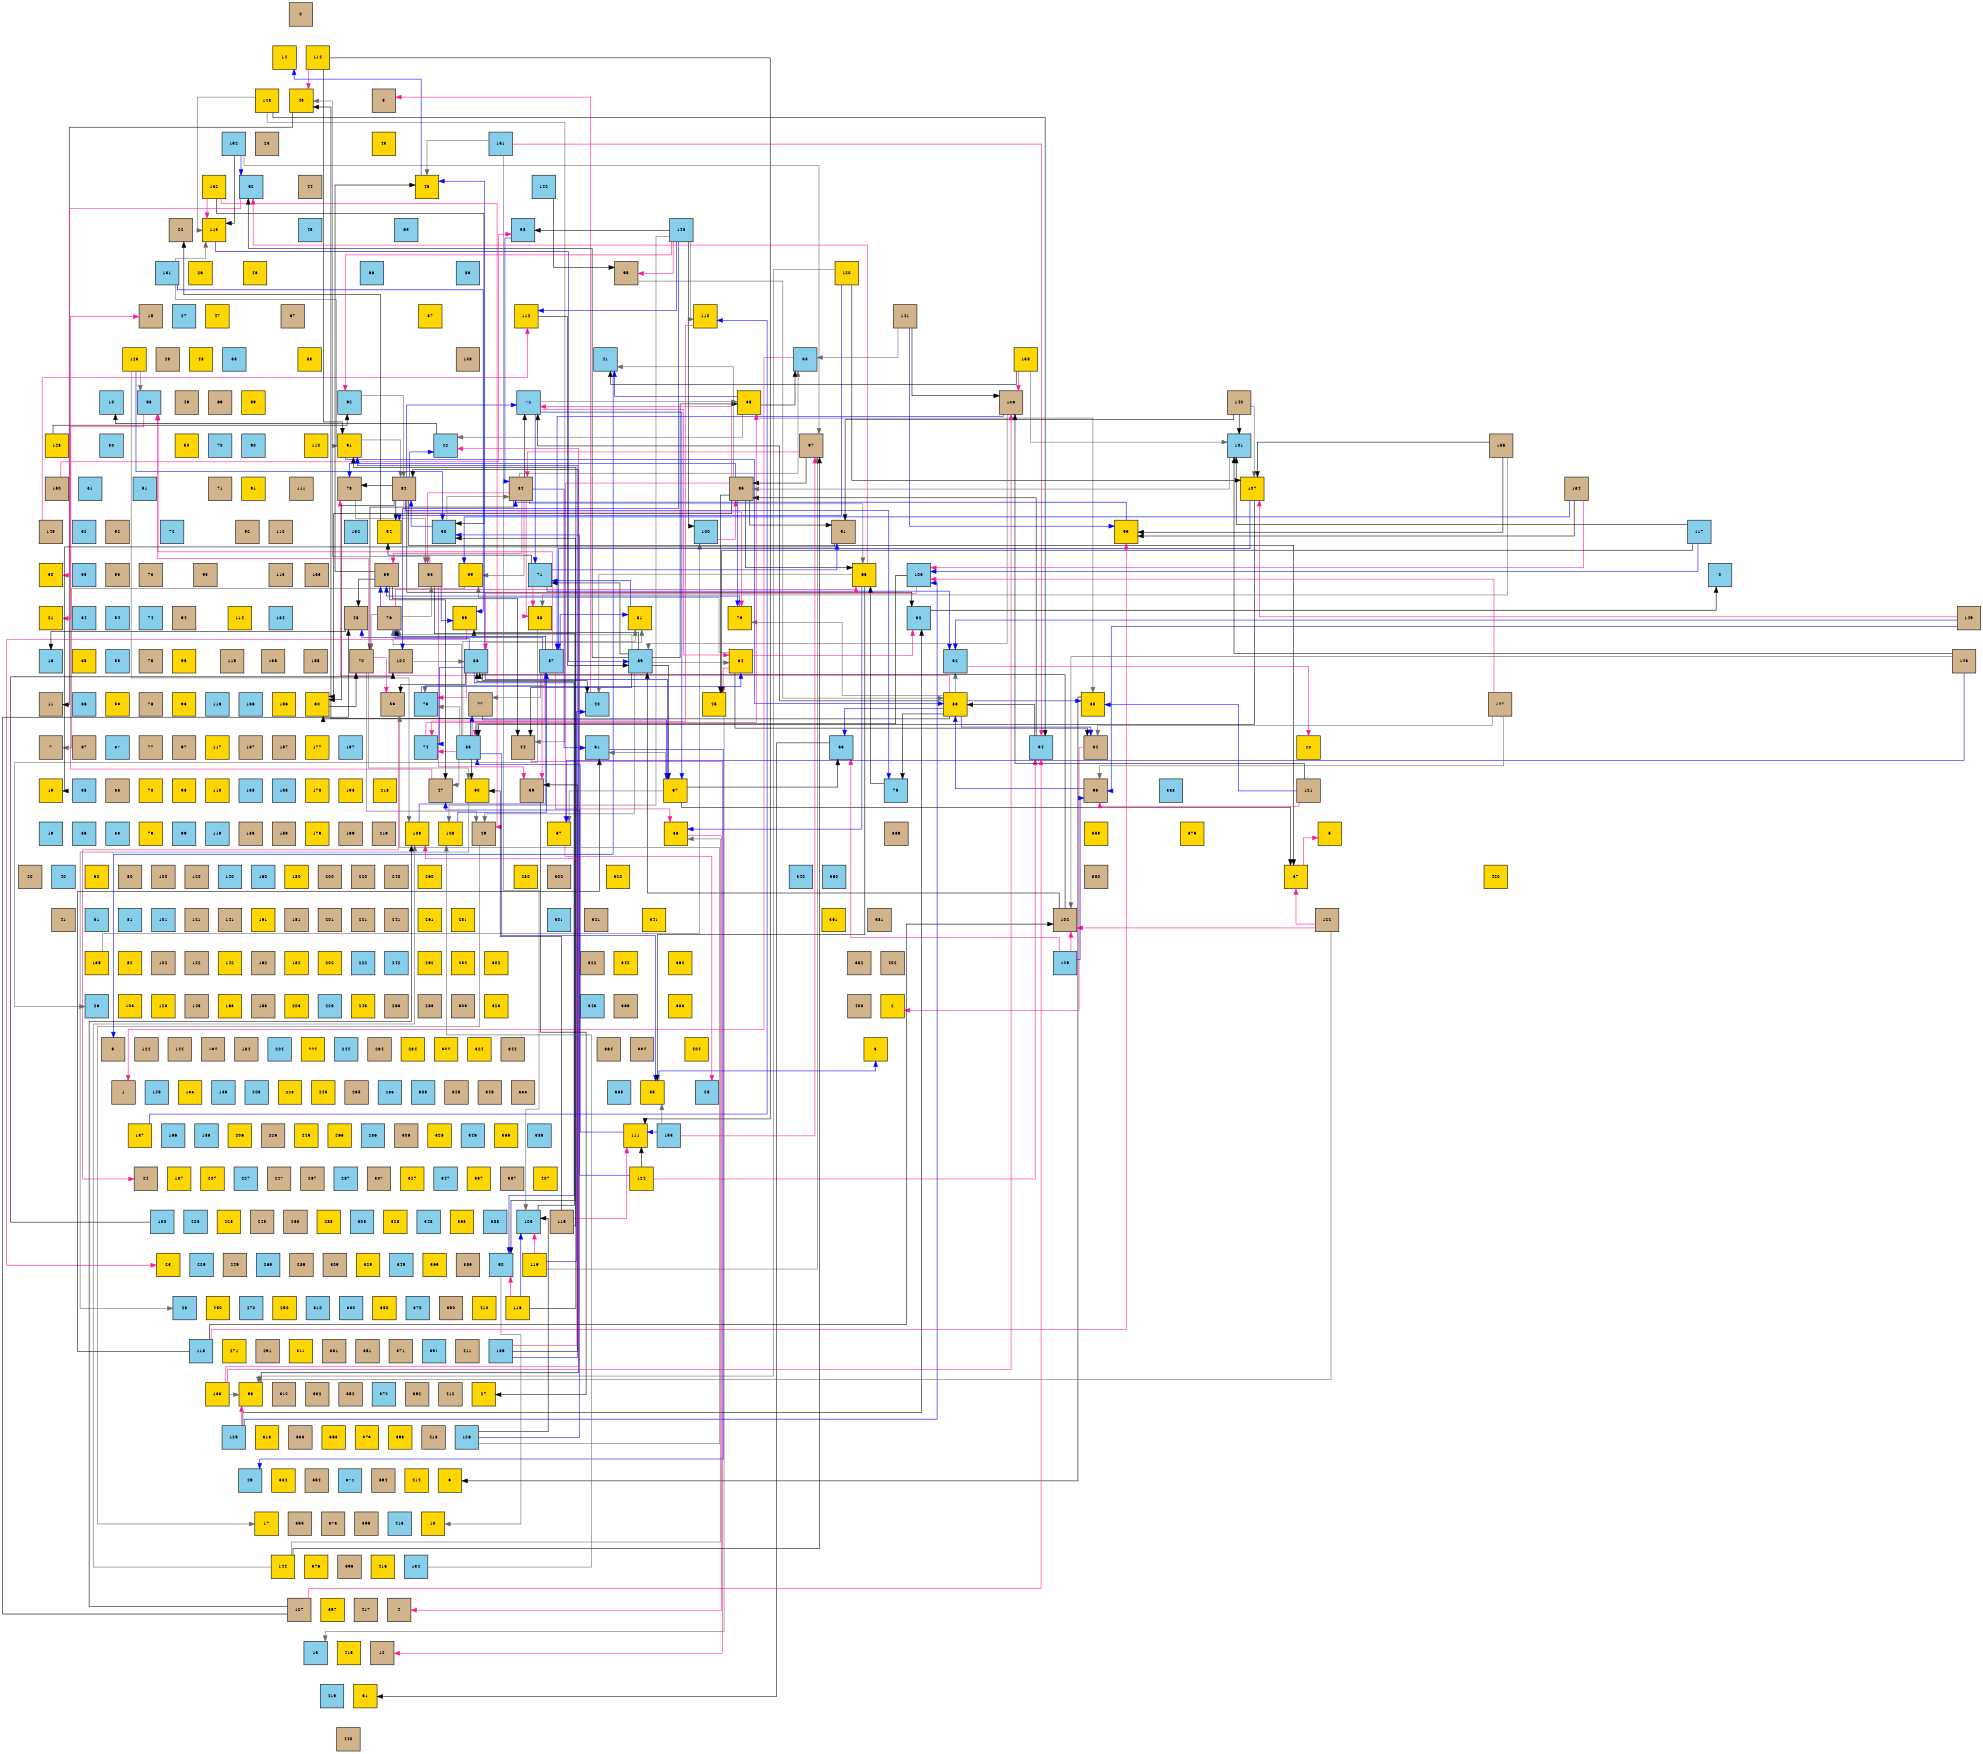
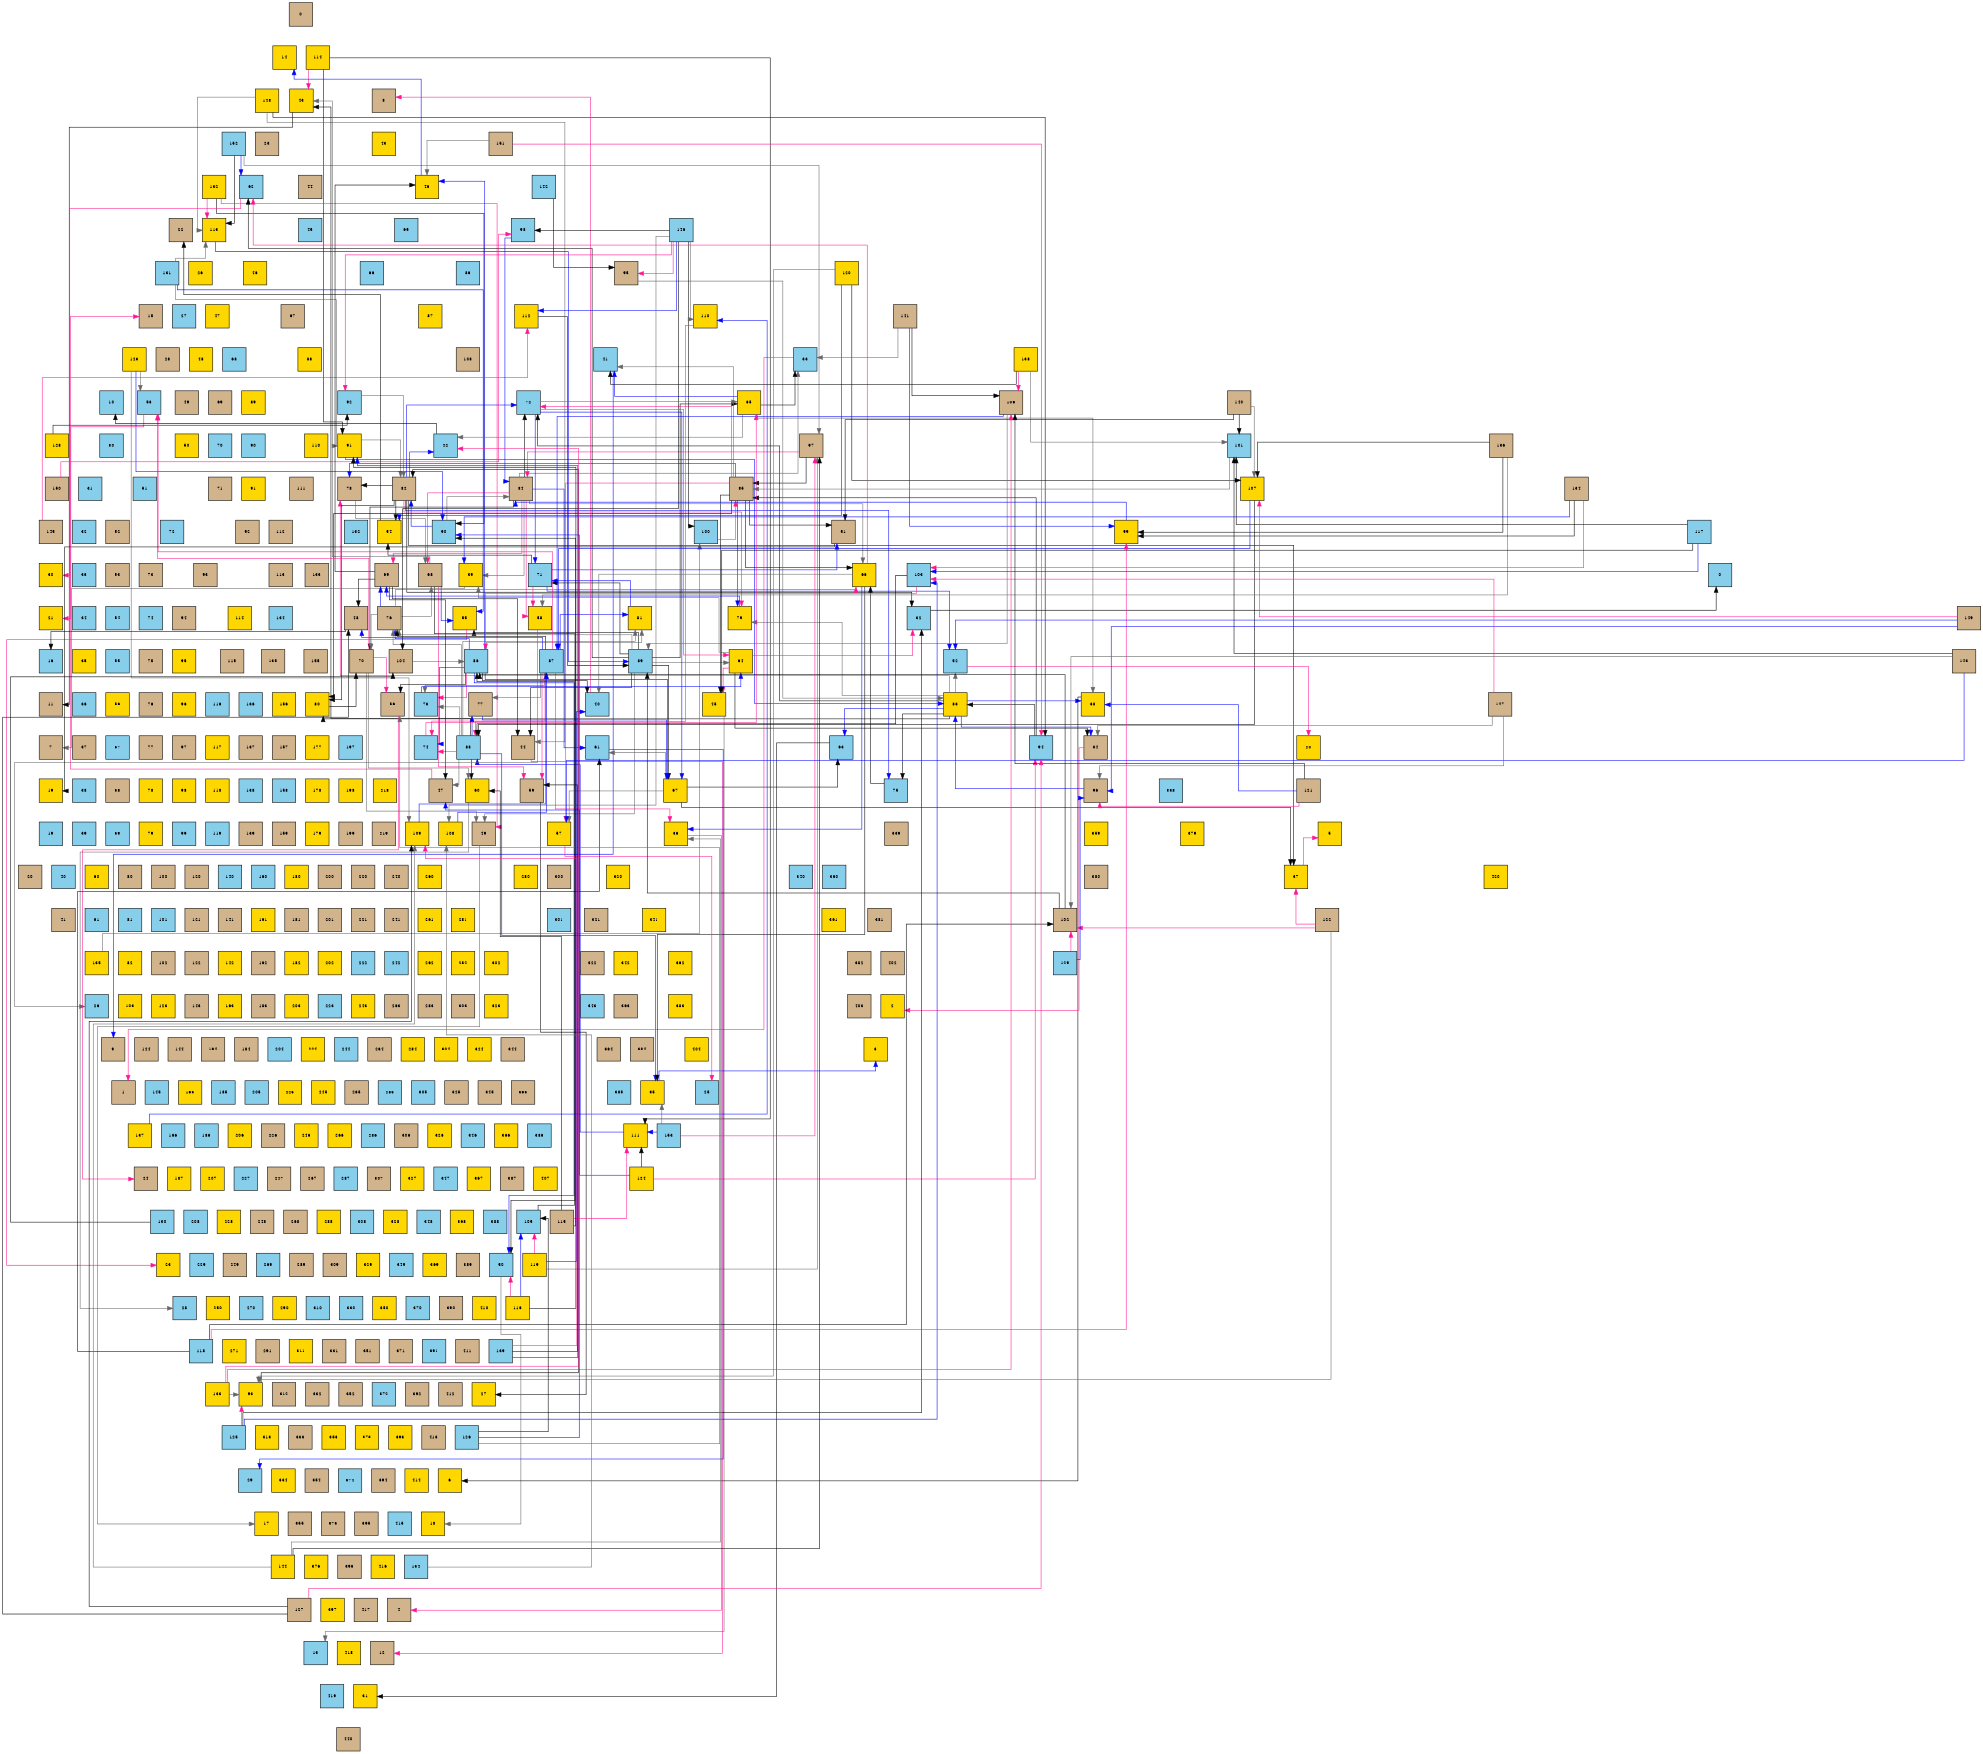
(501, 144) -> (501, 144)
(606, 509) -> (606, 509)
(503, 732) -> none
(865, 938) -> none
